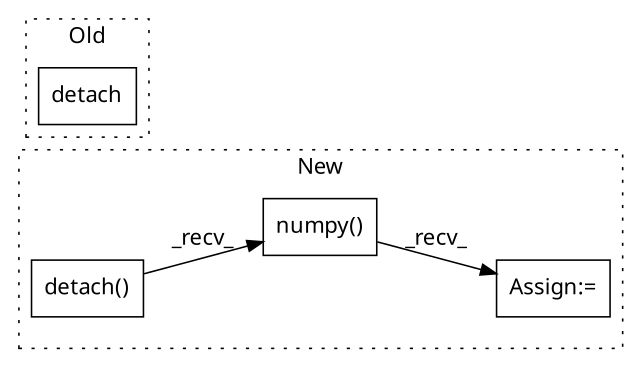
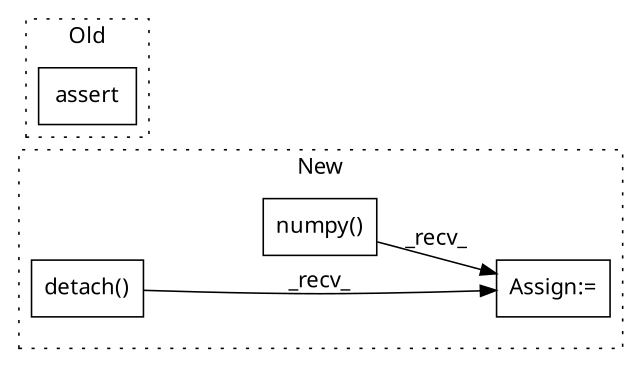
(87, 96) -> (87, 96)
(196, 260) -> (312, 294)
